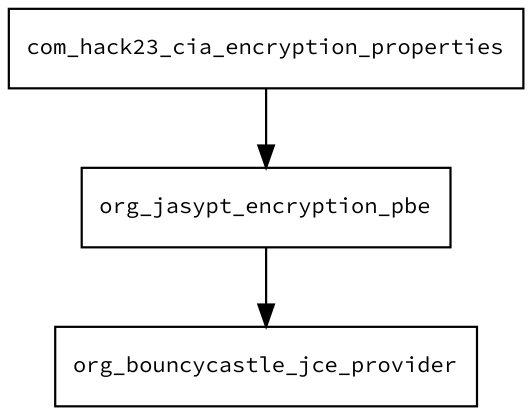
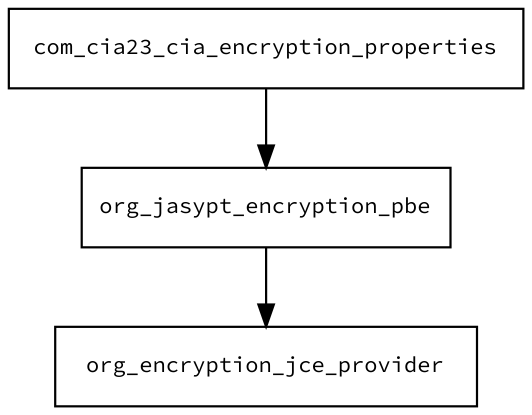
(266, 49) -> (266, 49)
(266, 367) -> (266, 367)
